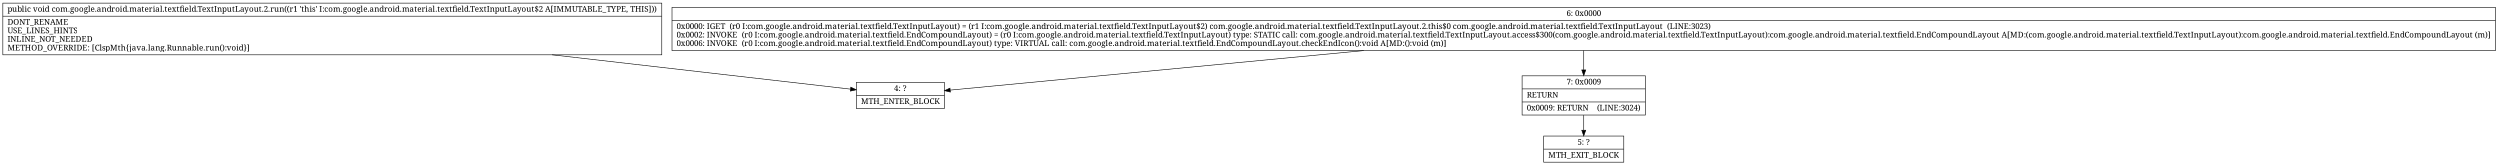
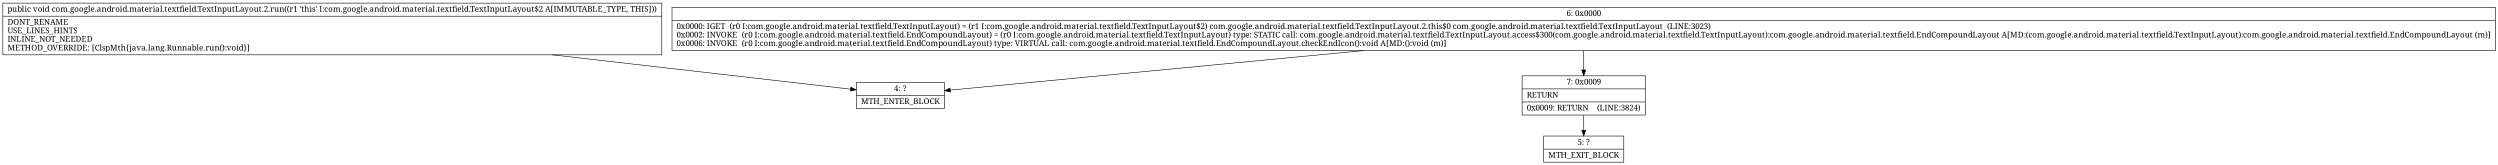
(1584, 108) -> (1584, 108)
